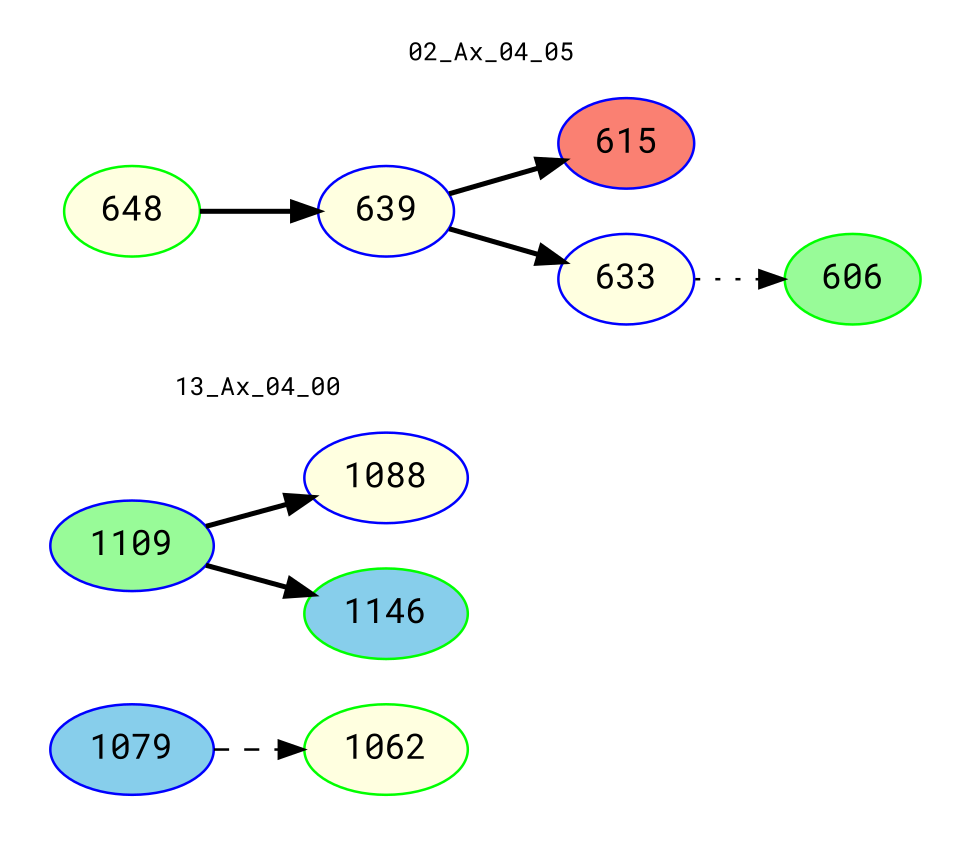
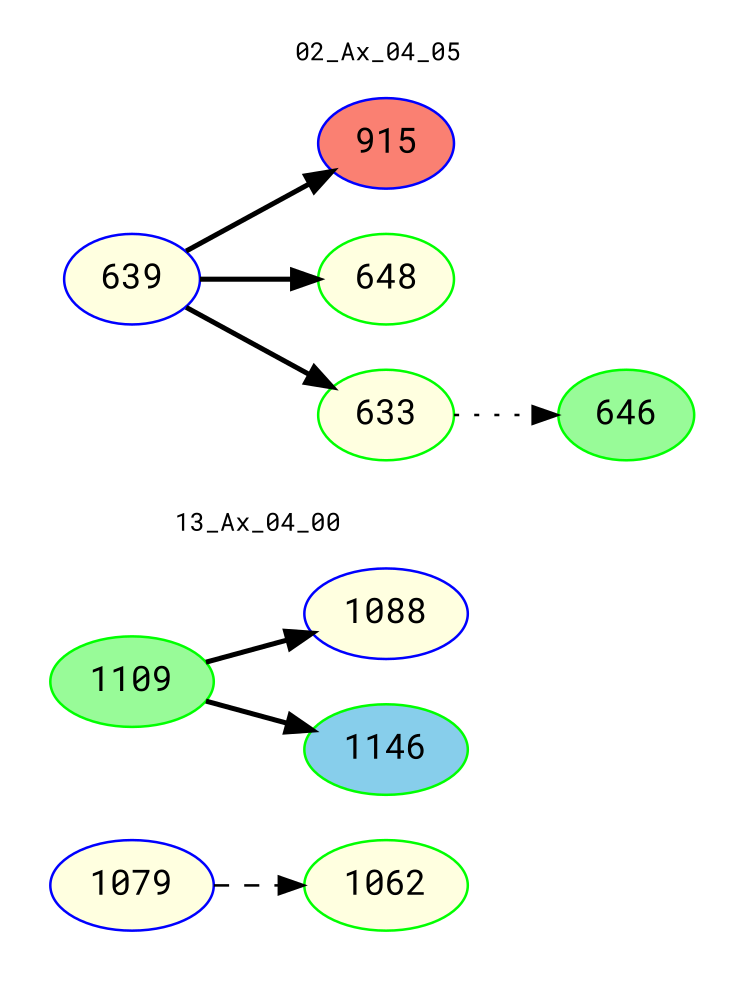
(626, 143) -> (386, 143)
(246, 211) -> (246, 279)
(626, 279) -> (386, 415)
(853, 279) -> (626, 415)
(132, 546) -> (132, 682)
(132, 750) -> (132, 885)
